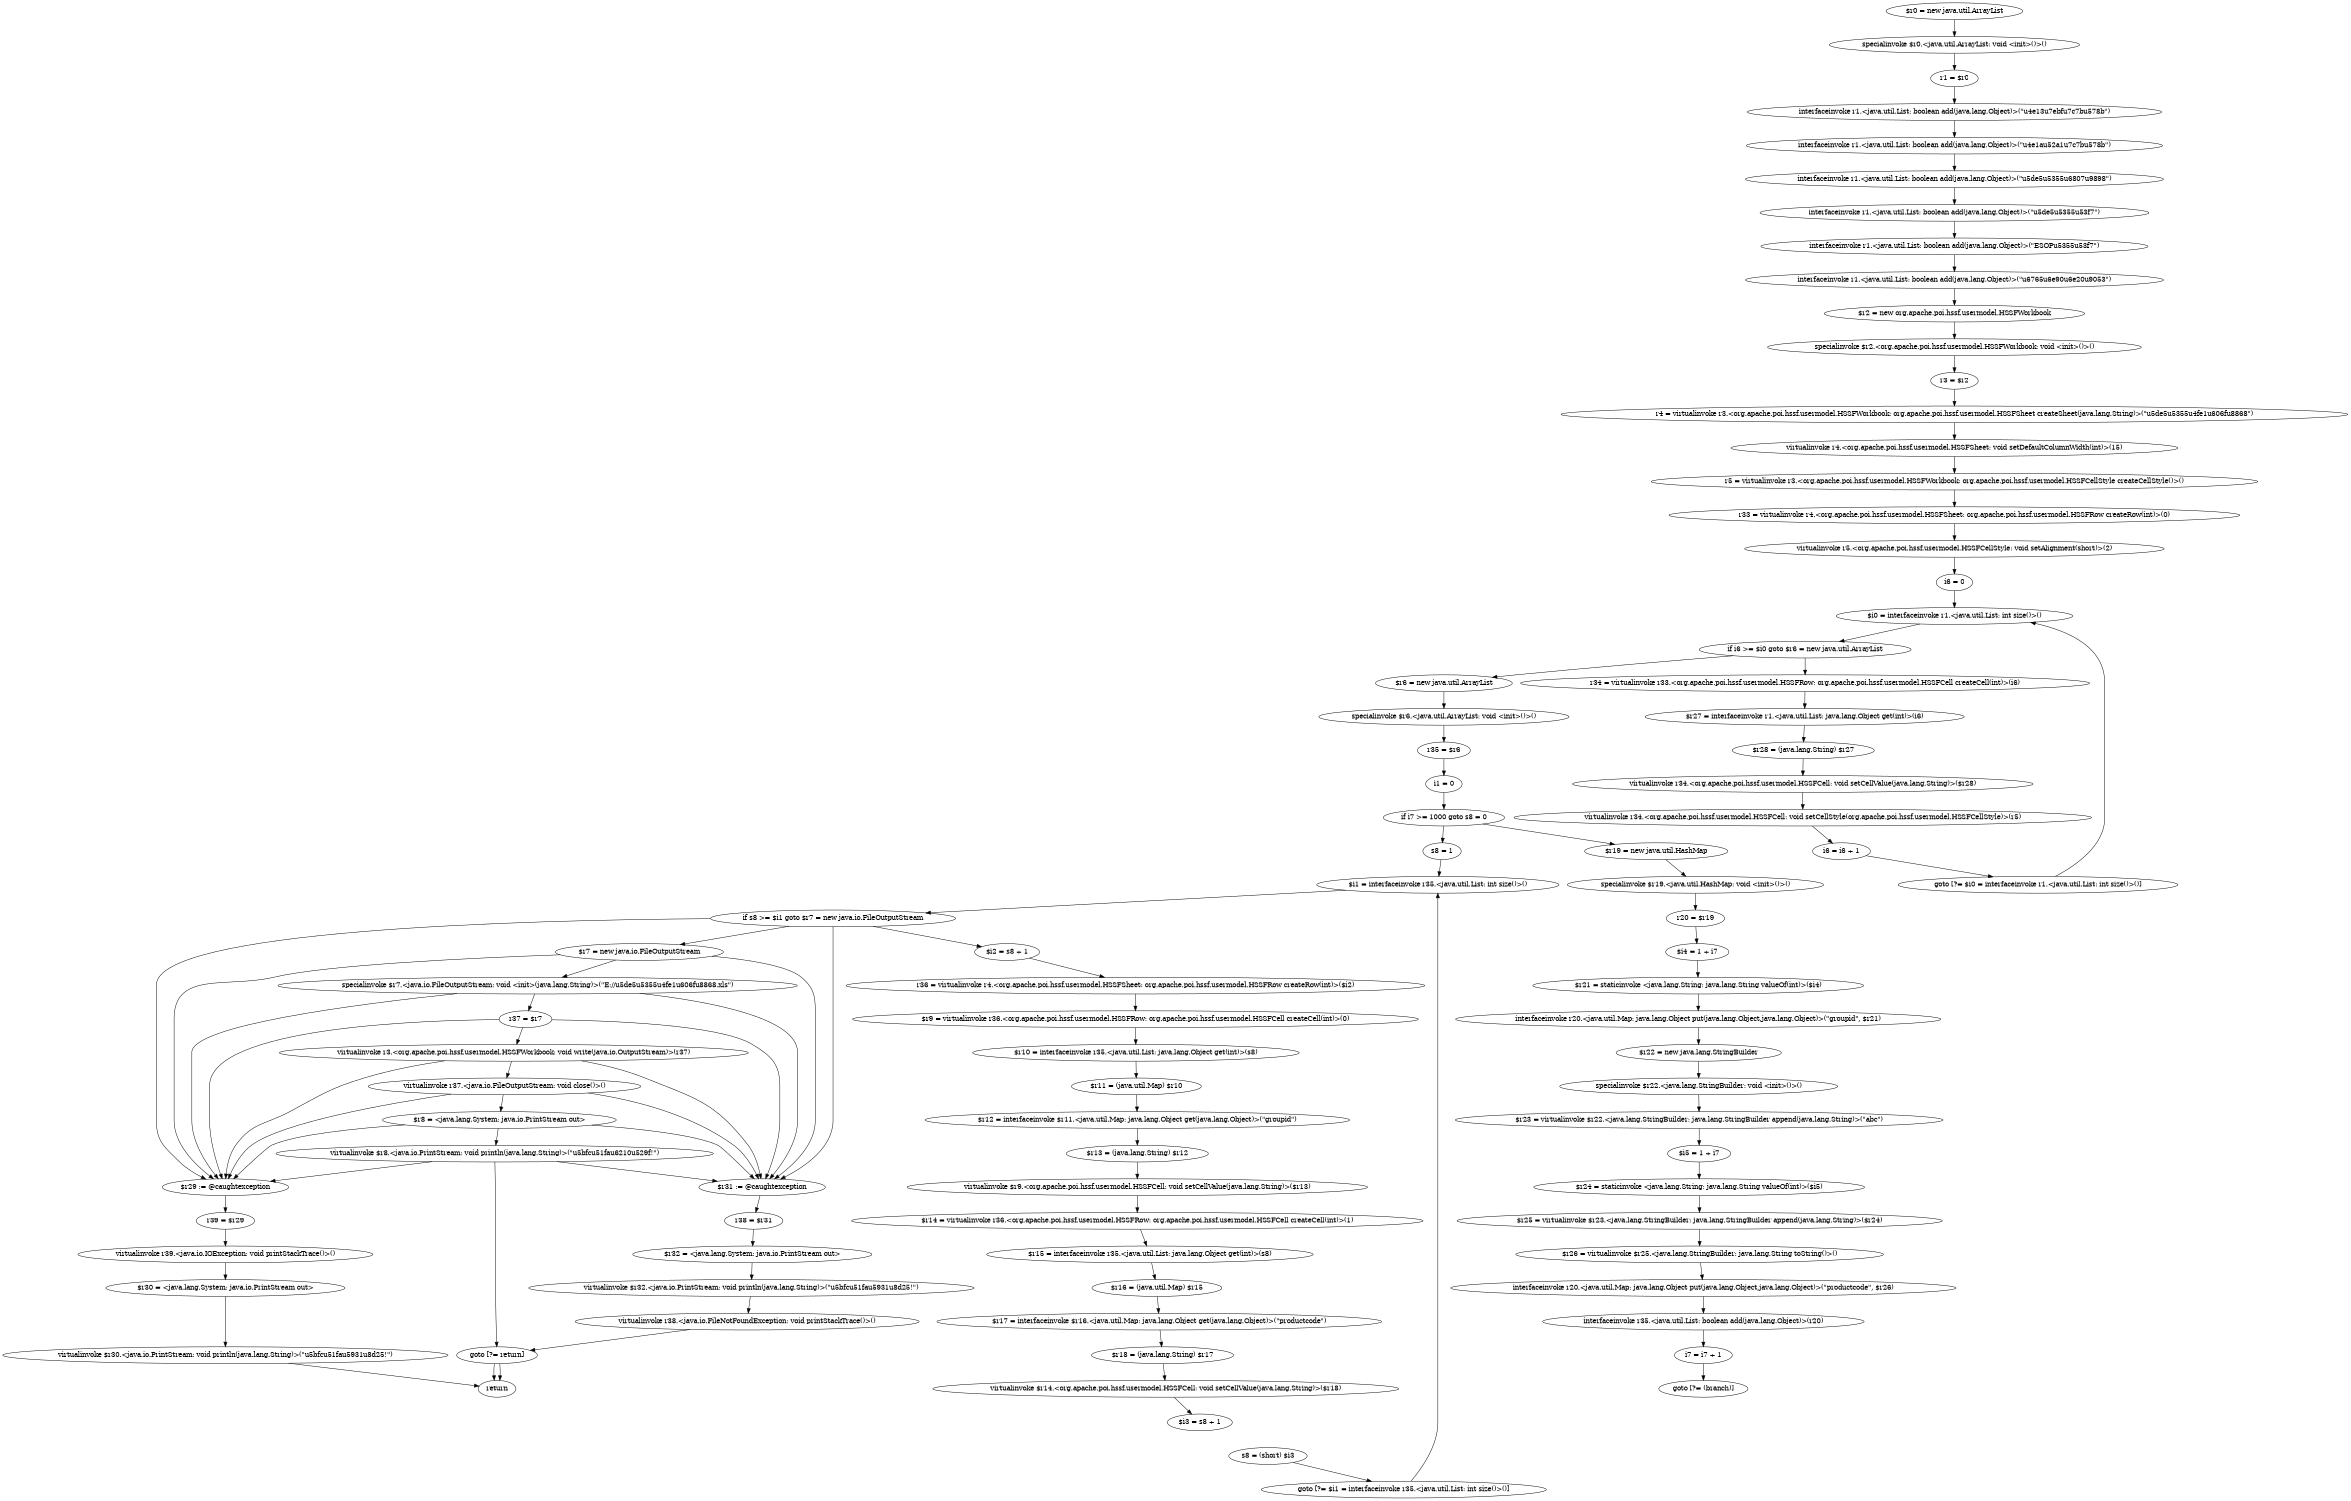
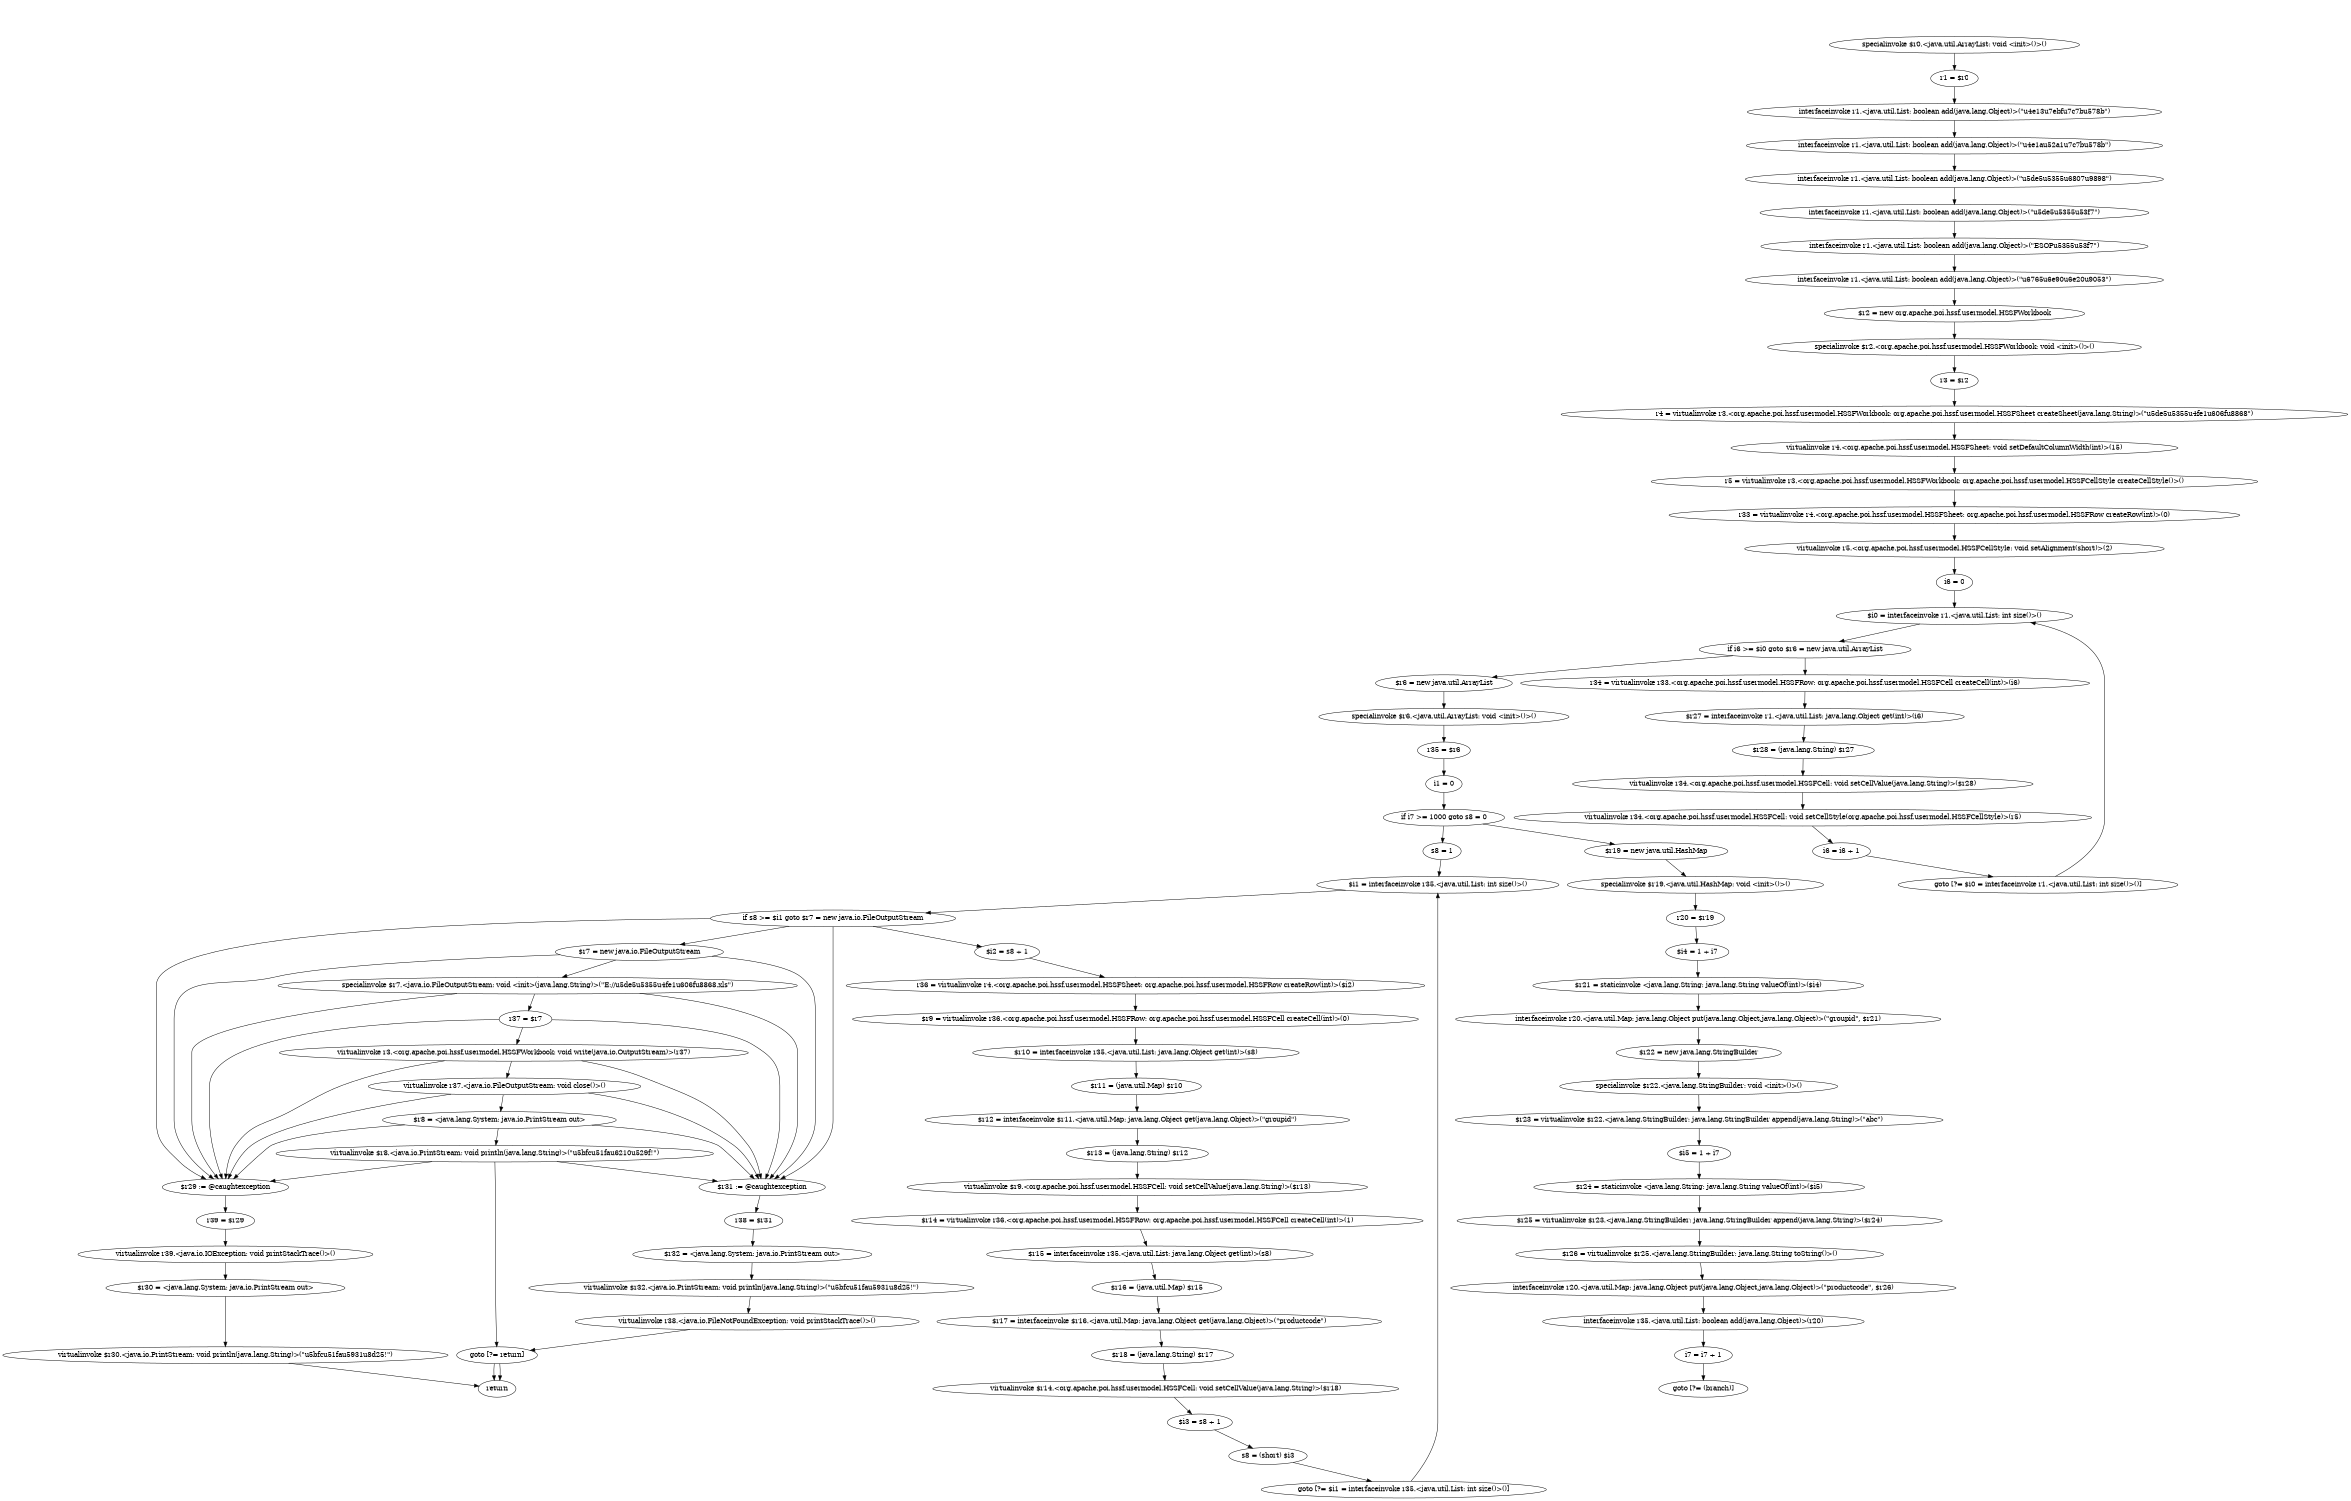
(1954, 11) -> none
none -> (1232, 1438)
